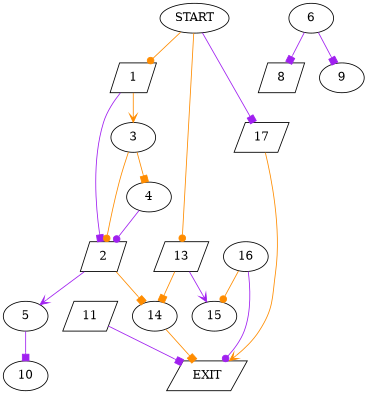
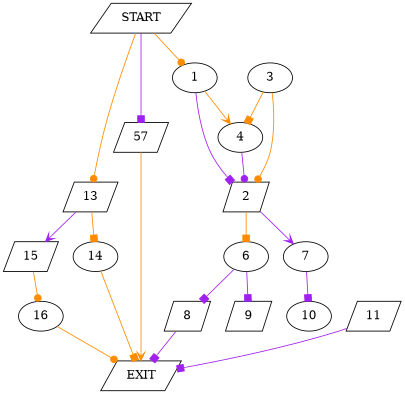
(195, 18) -> (141, 18)
(133, 78) -> (195, 78)
(342, 78) -> (249, 316)
(133, 104) -> (215, 104)
(262, 137) -> (141, 137)
(232, 283) -> (35, 283)
(127, 284) -> (246, 223)
(26, 316) -> (306, 257)
(214, 316) -> (31, 257)
(248, 316) -> (84, 342)
none -> (167, 343)
